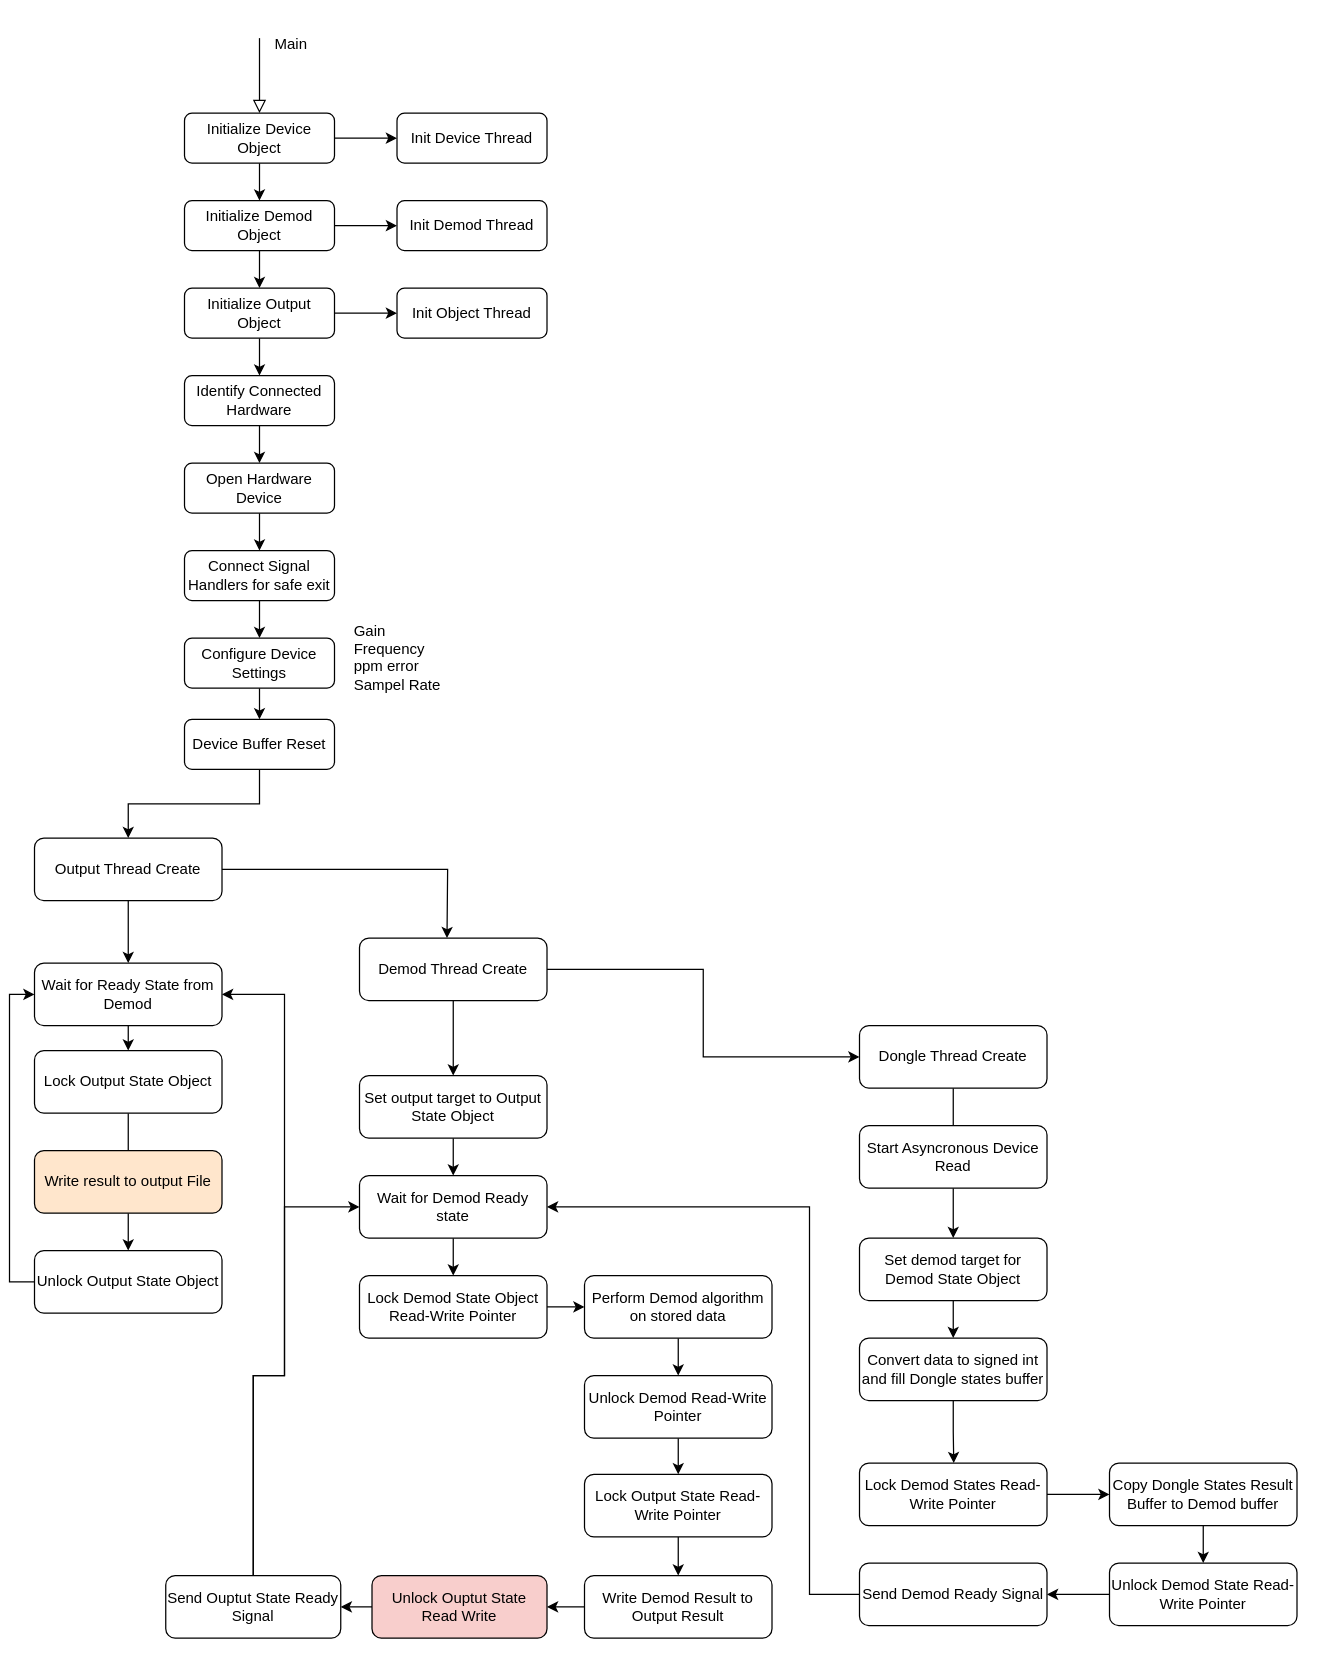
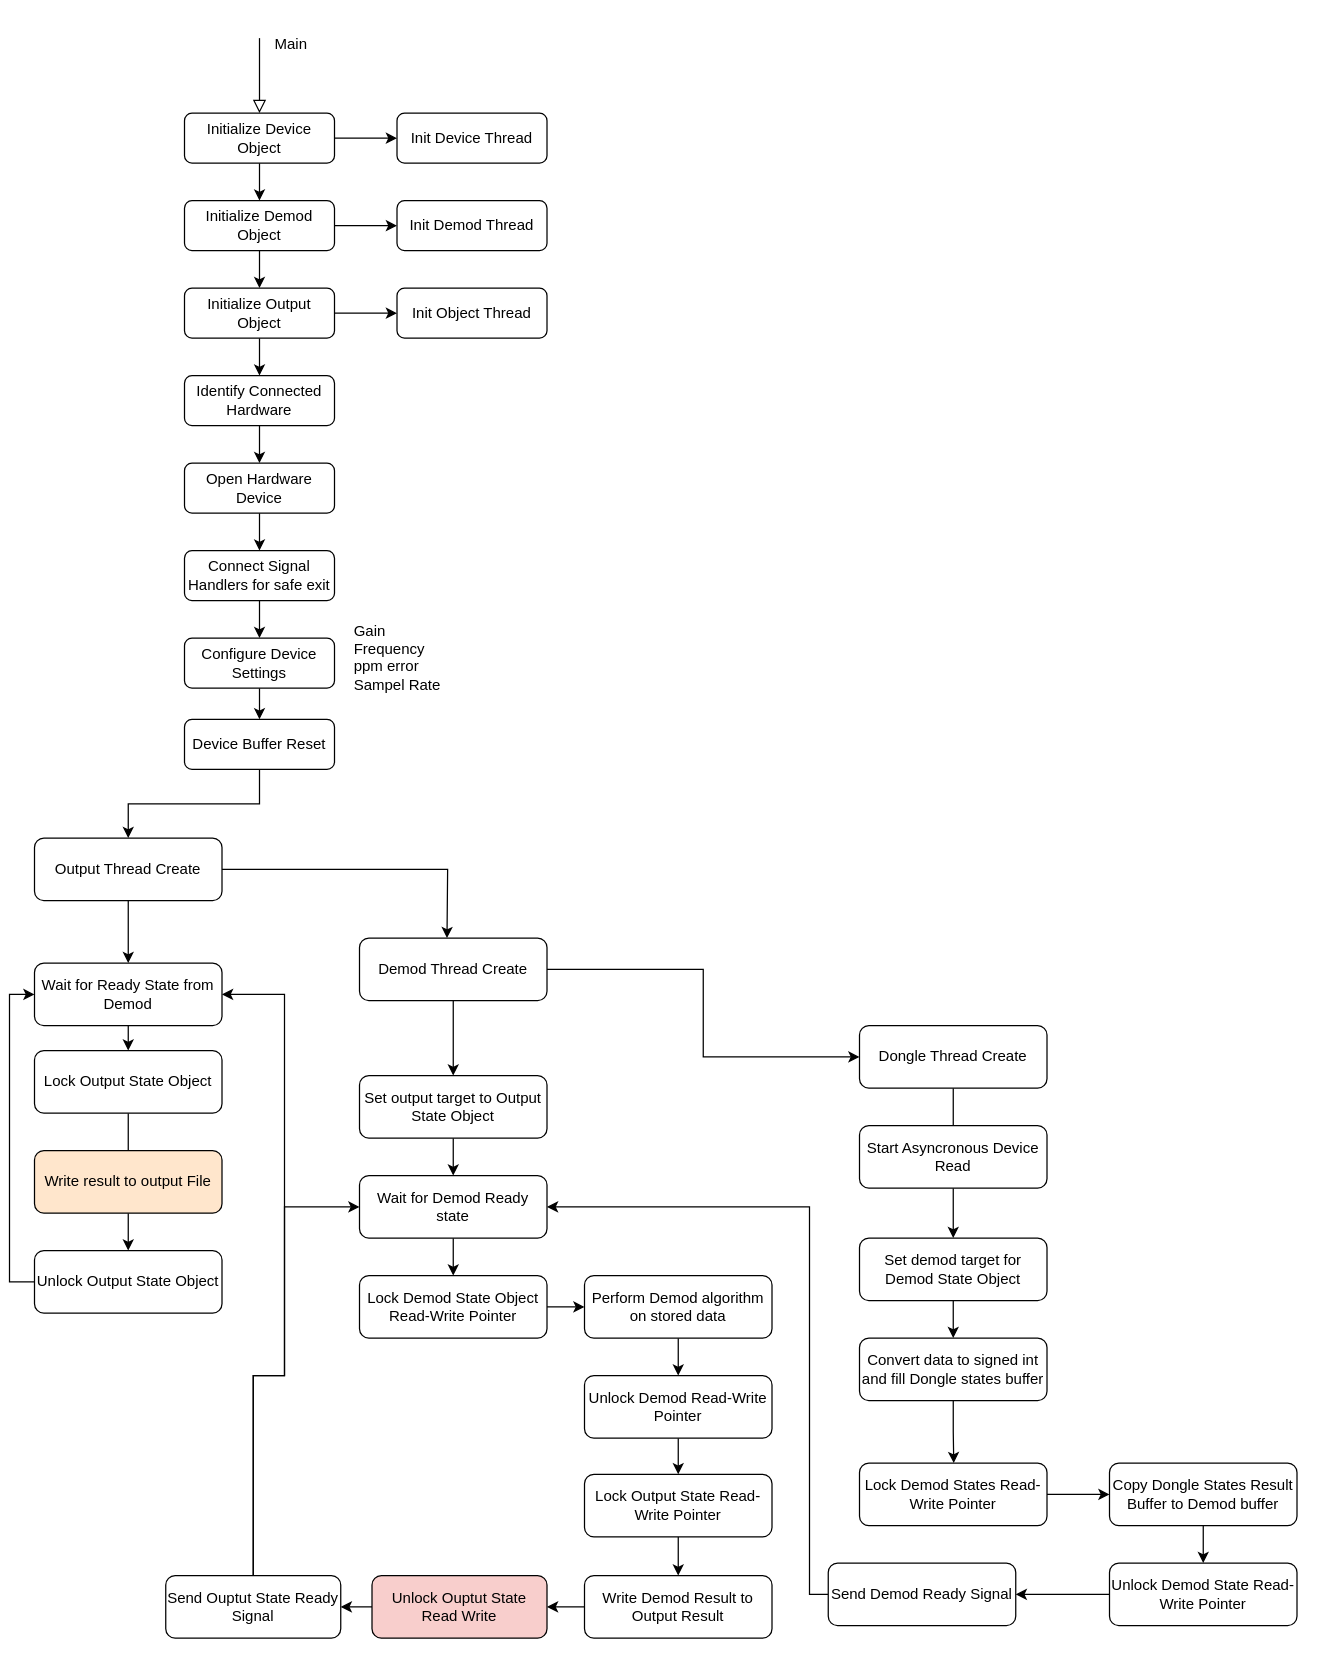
(953, 1594) -> (922, 1594)
